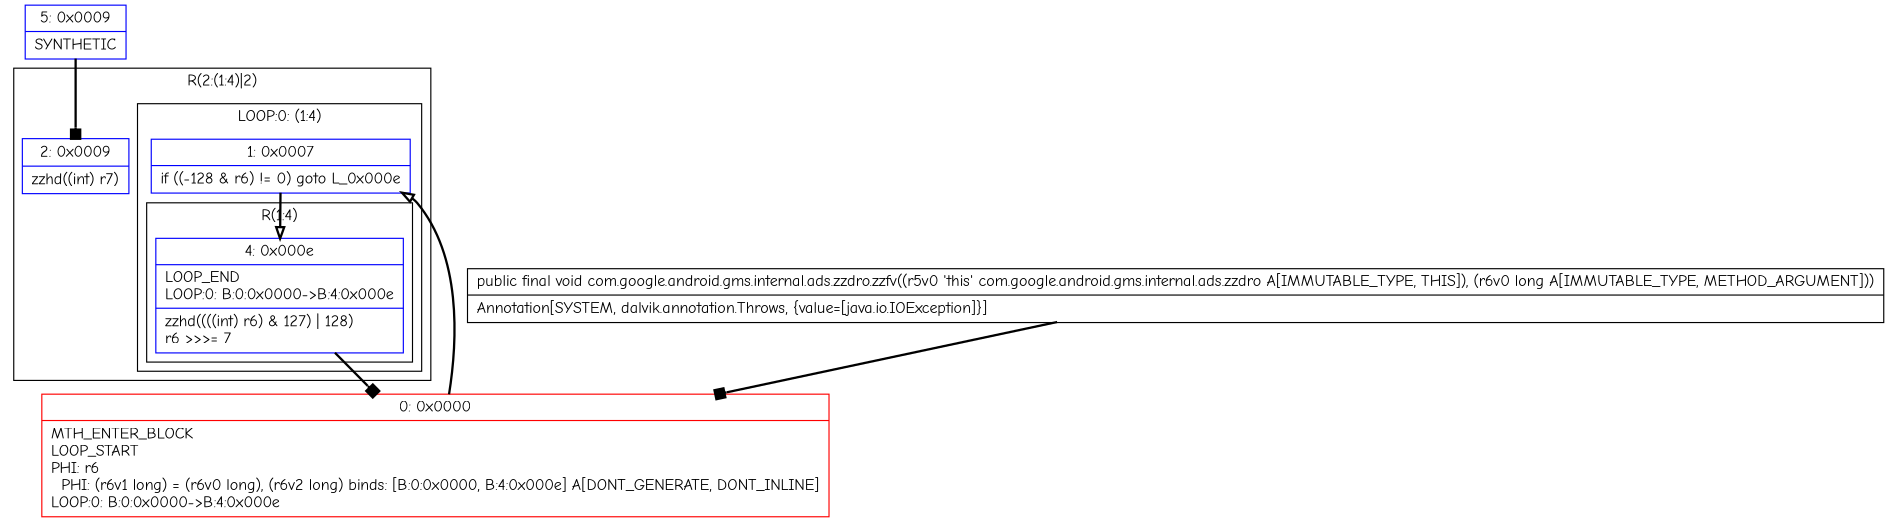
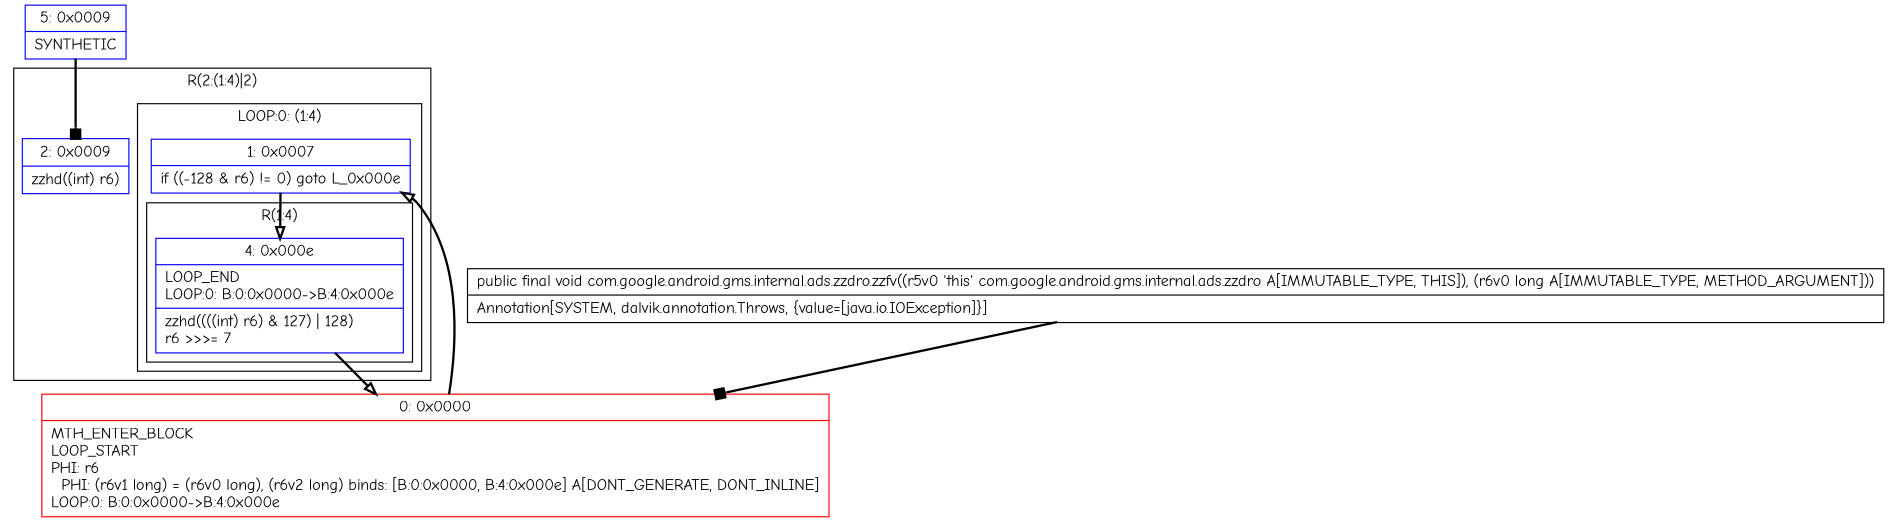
(75, 179) -> (76, 179)
(351, 369) -> (351, 369)
